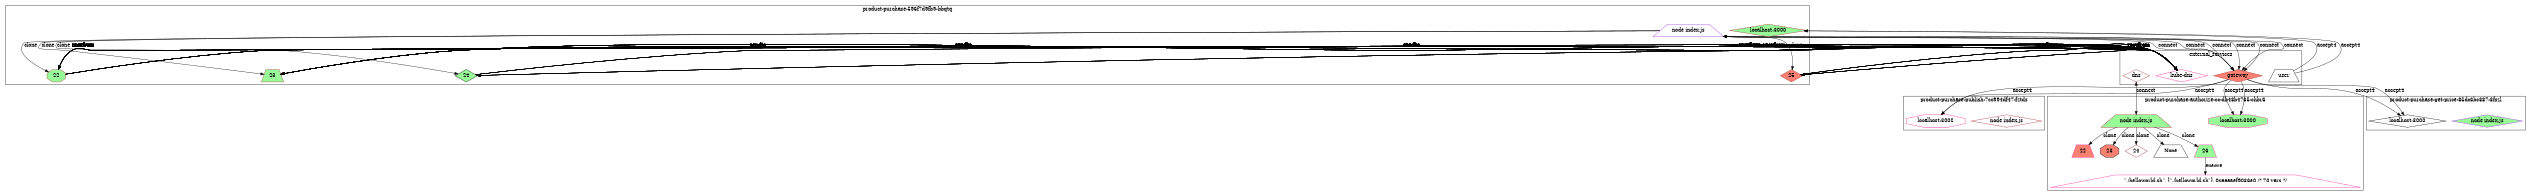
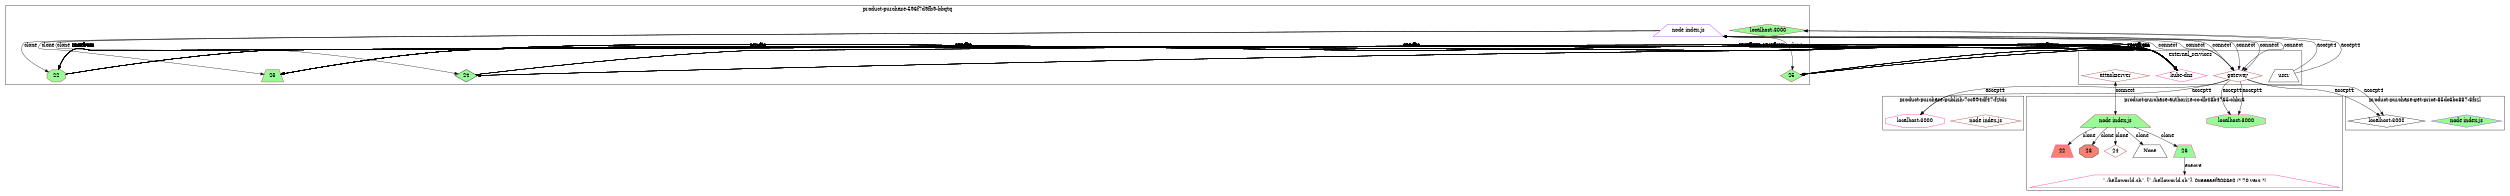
(1791, 76) -> (1791, 76)
(2136, 76) -> (2115, 76)
(2238, 76) -> (2238, 76)
